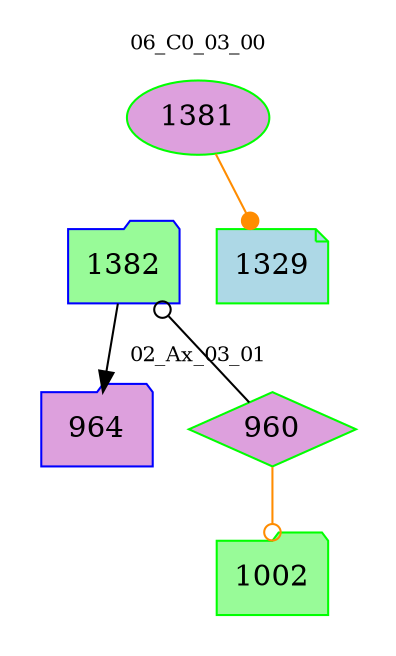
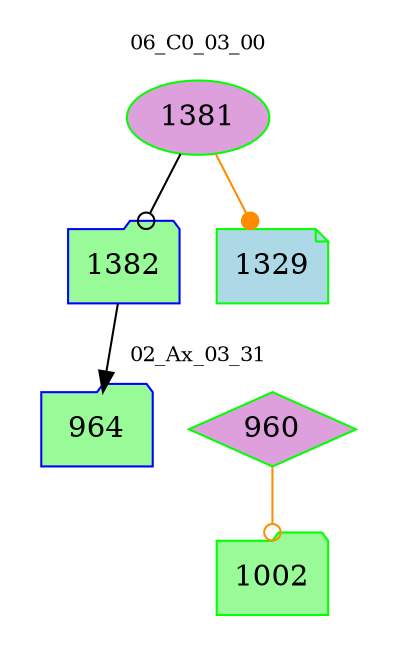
(198, 356) -> (198, 356)
(209, 359) -> (165, 184)
(97, 429) -> (97, 429)
